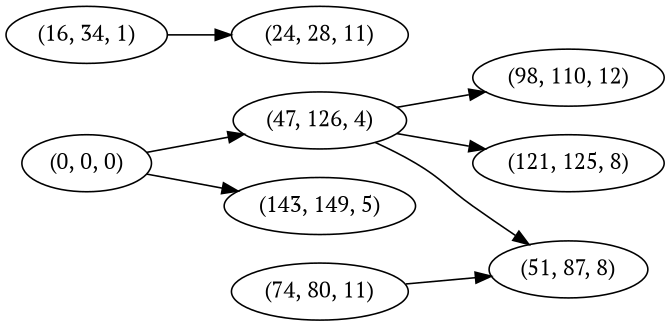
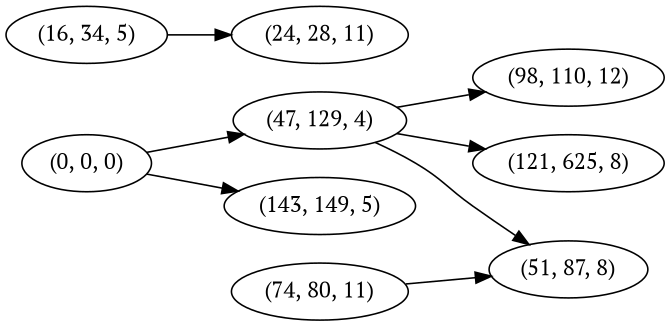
(87, 35) -> (87, 35)
(320, 120) -> (320, 120)
(568, 163) -> (568, 163)
